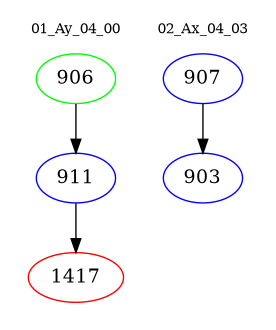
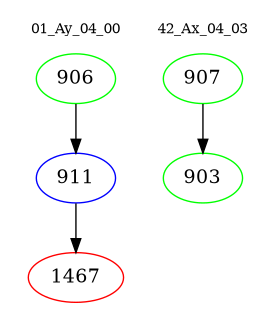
(203, 30) -> (203, 30)
(203, 79) -> (203, 79)
(203, 178) -> (203, 178)
(76, 277) -> (76, 277)
